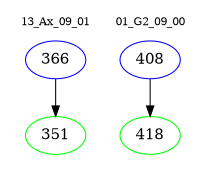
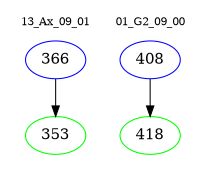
(56, 135) -> (56, 135)
